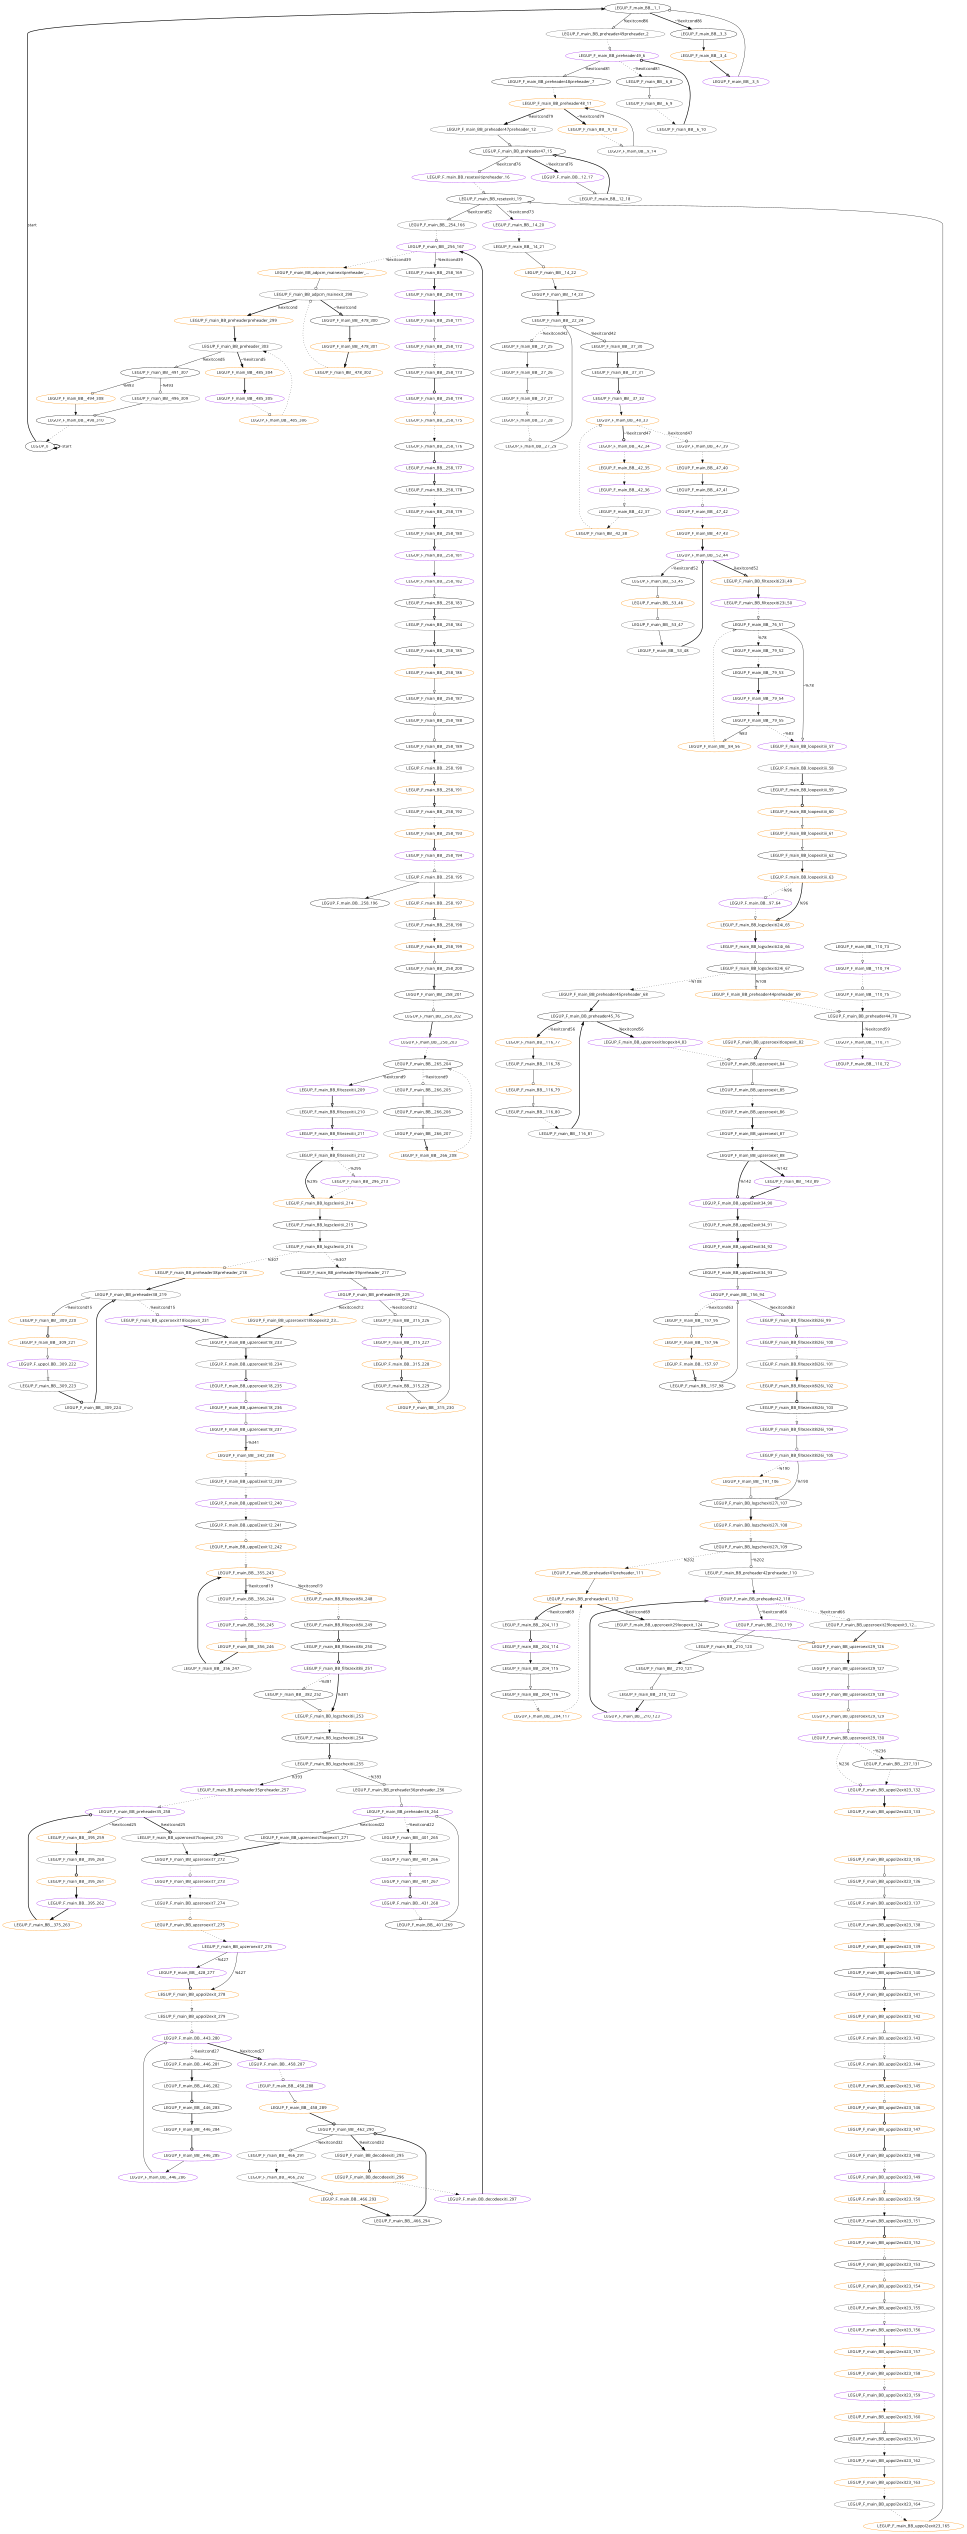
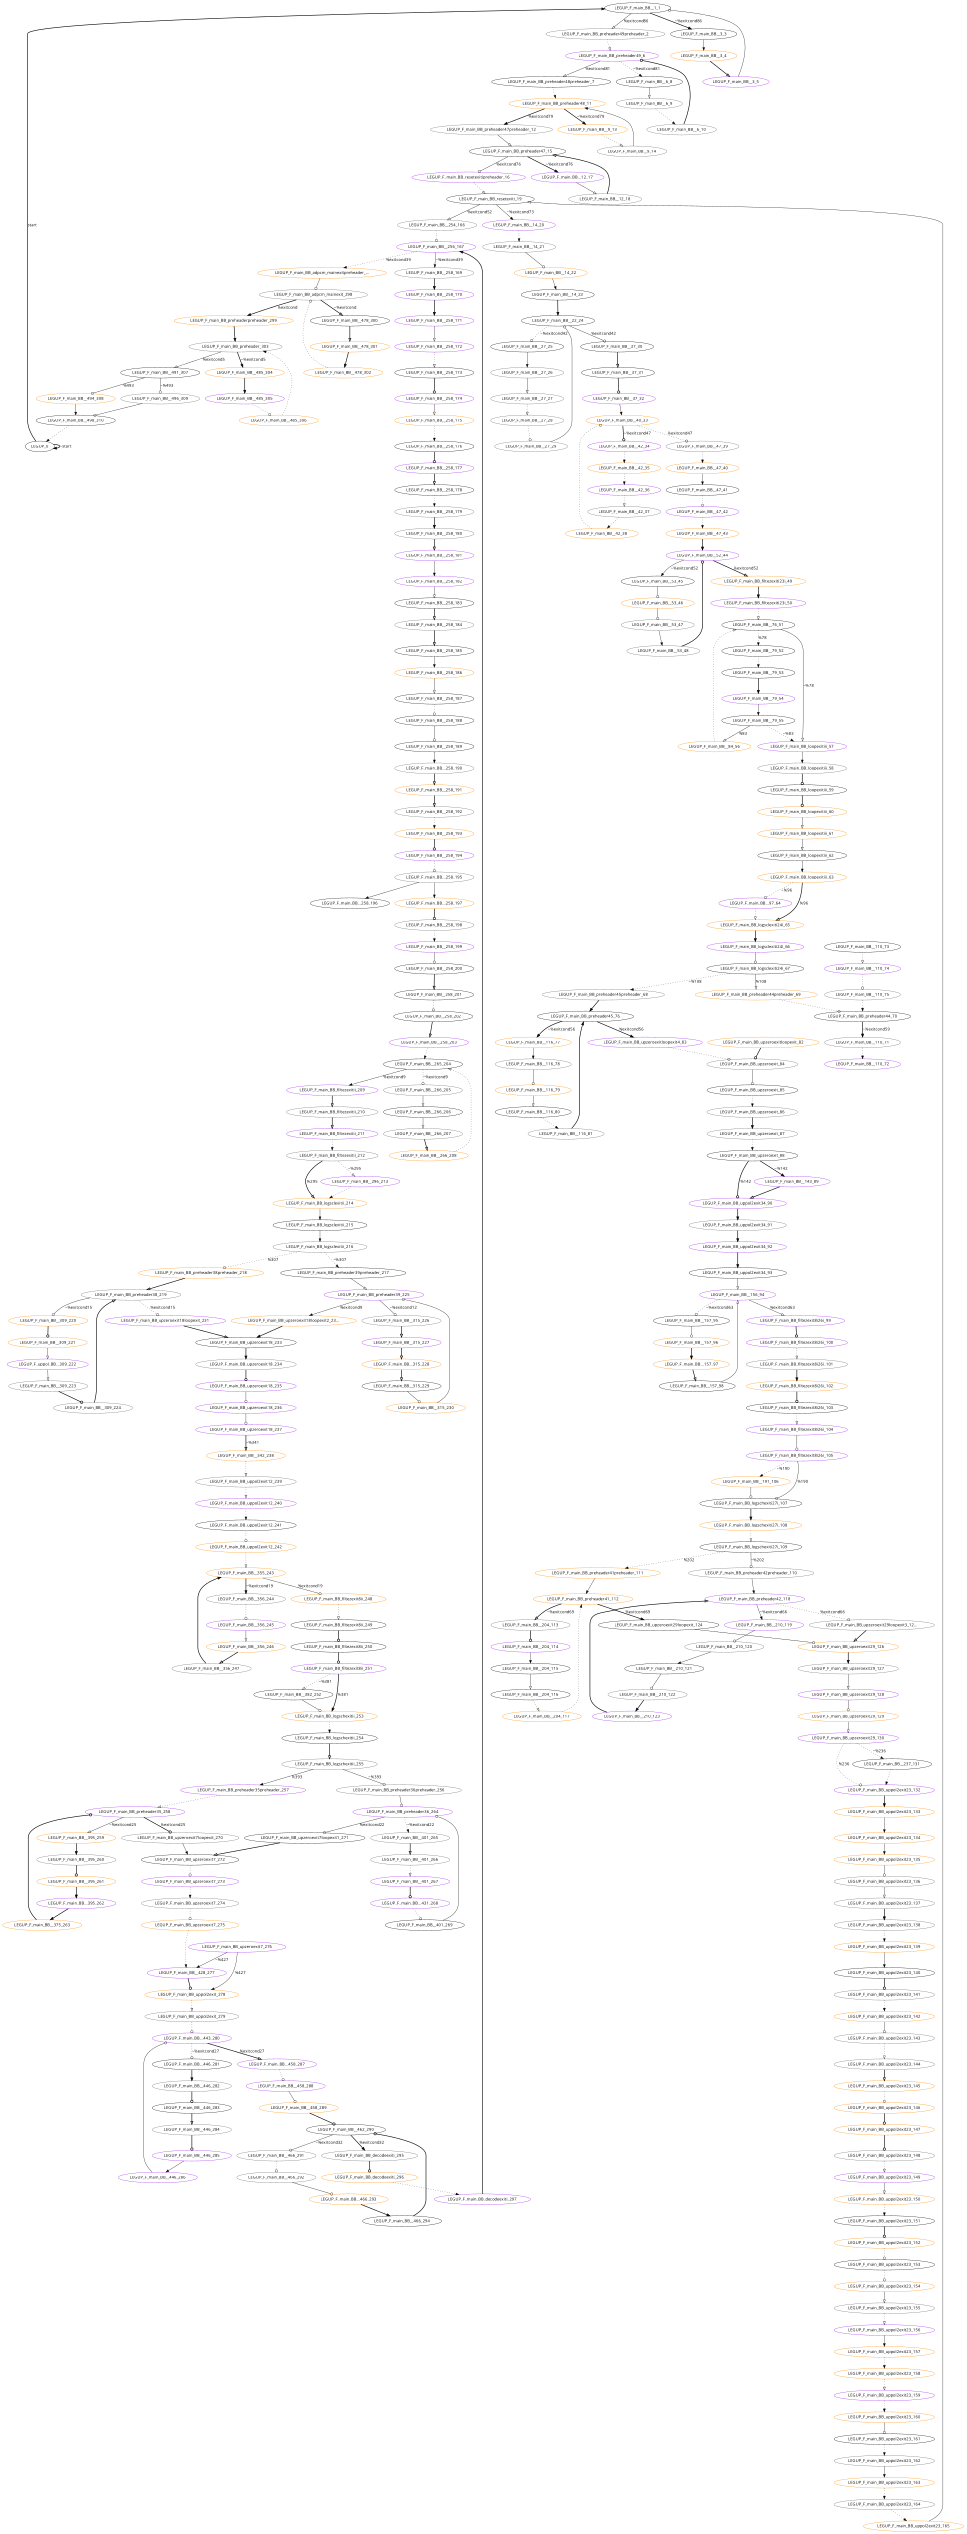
none -> (802, 756)
(434, 947) -> (434, 947)
(351, 1308) -> (351, 1308)
none -> (884, 1838)
(212, 1935) -> (185, 1947)
(276, 2165) -> (276, 2165)
